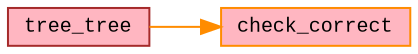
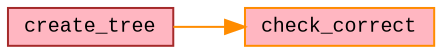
(79, 27) -> (91, 27)
